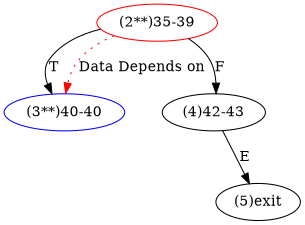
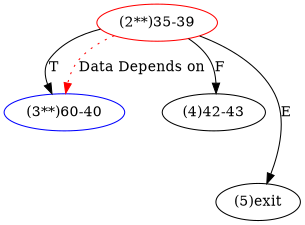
(64, 112) -> (64, 112)
(234, 153) -> (271, 88)
